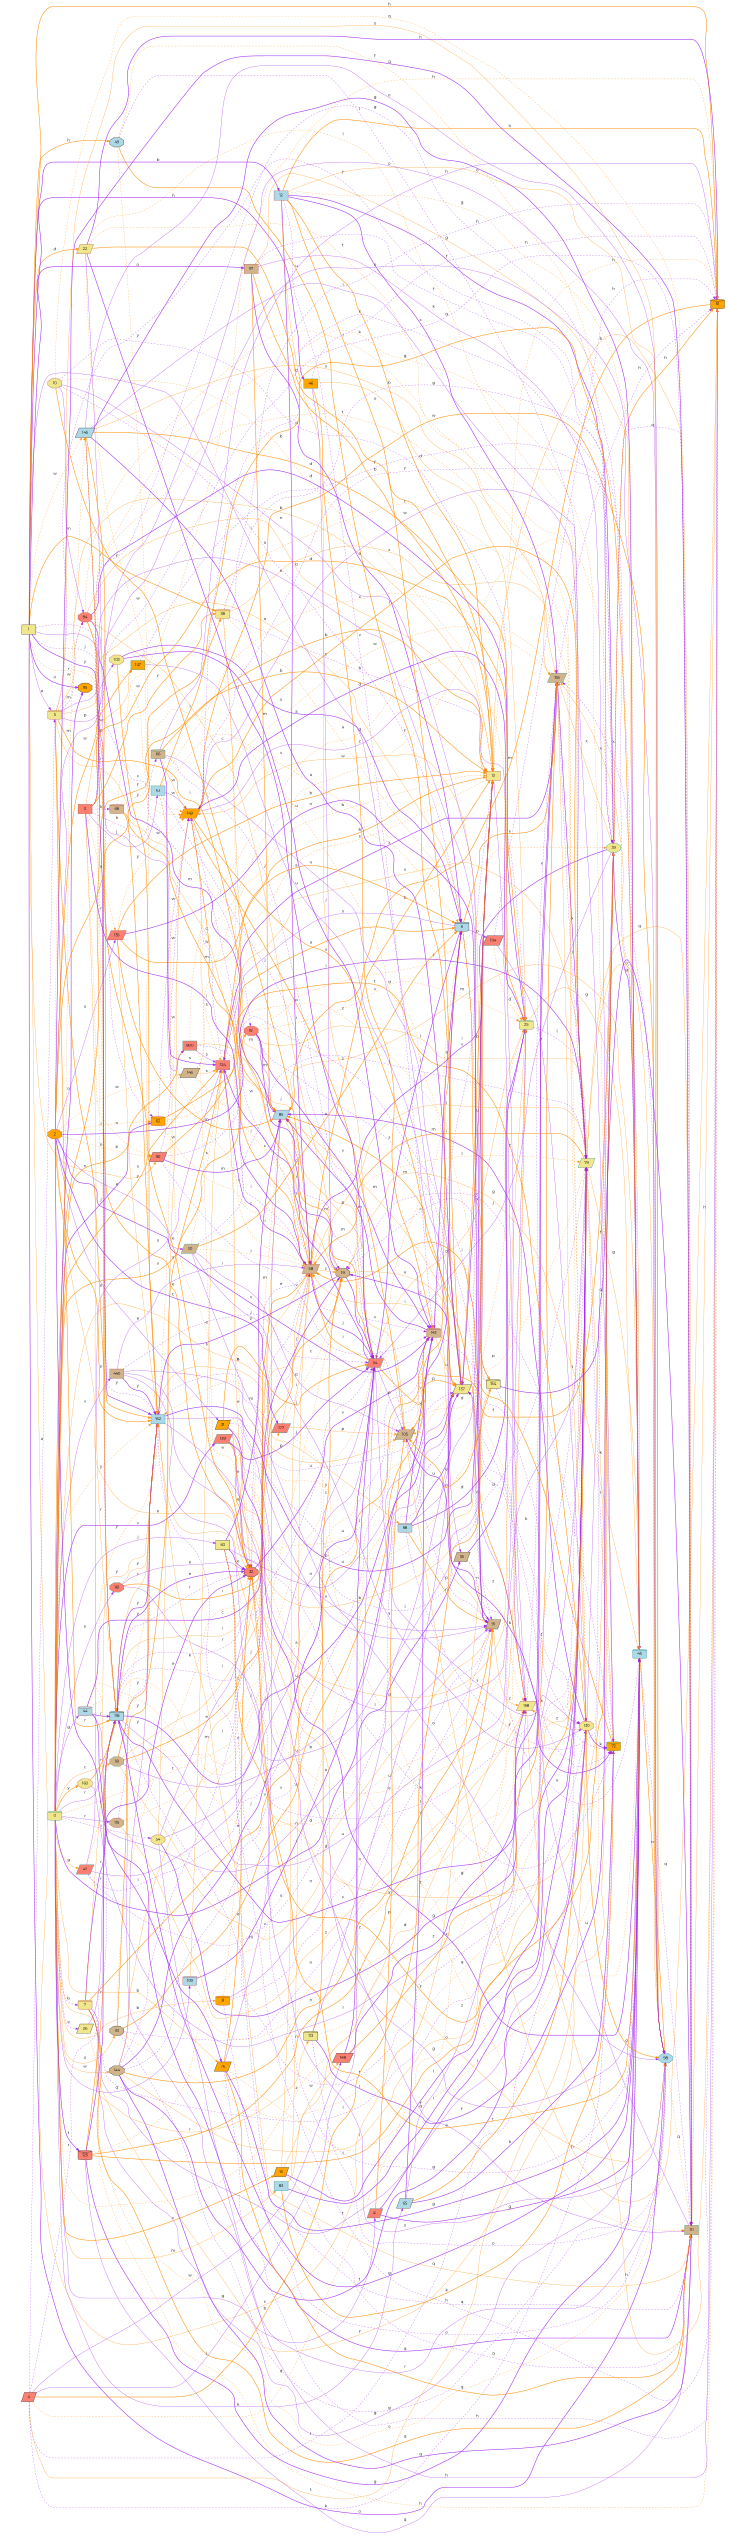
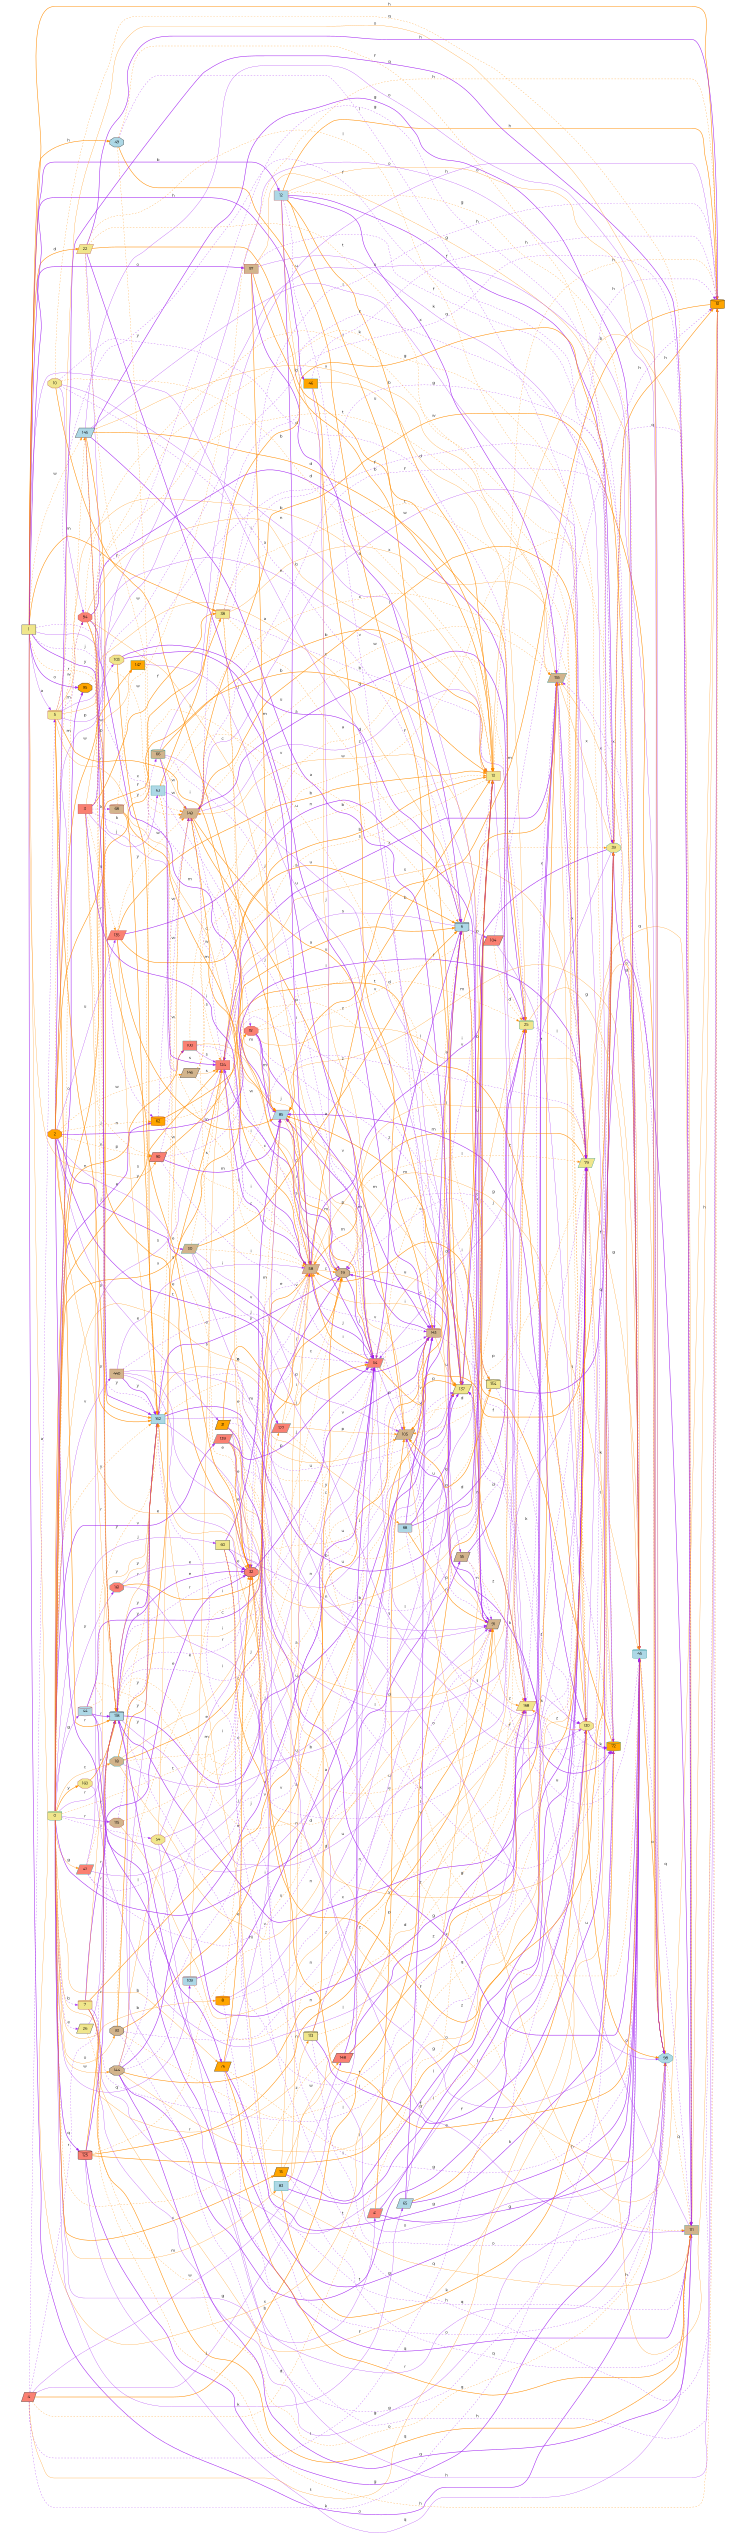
(414, 585) -> none
(190, 813) -> (190, 813)
(190, 1046) -> (190, 1046)
(69, 2133) -> (69, 2133)
